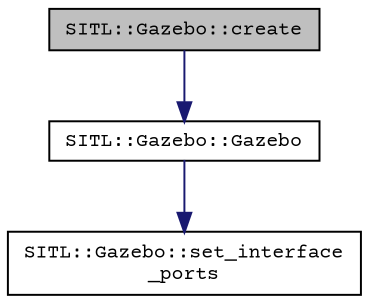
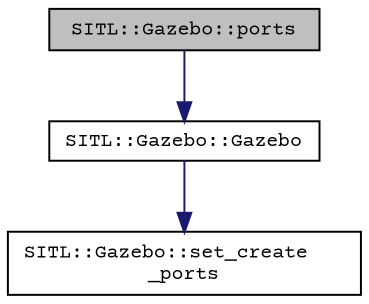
(184, 30) -> (184, 30)
(184, 263) -> (184, 263)
